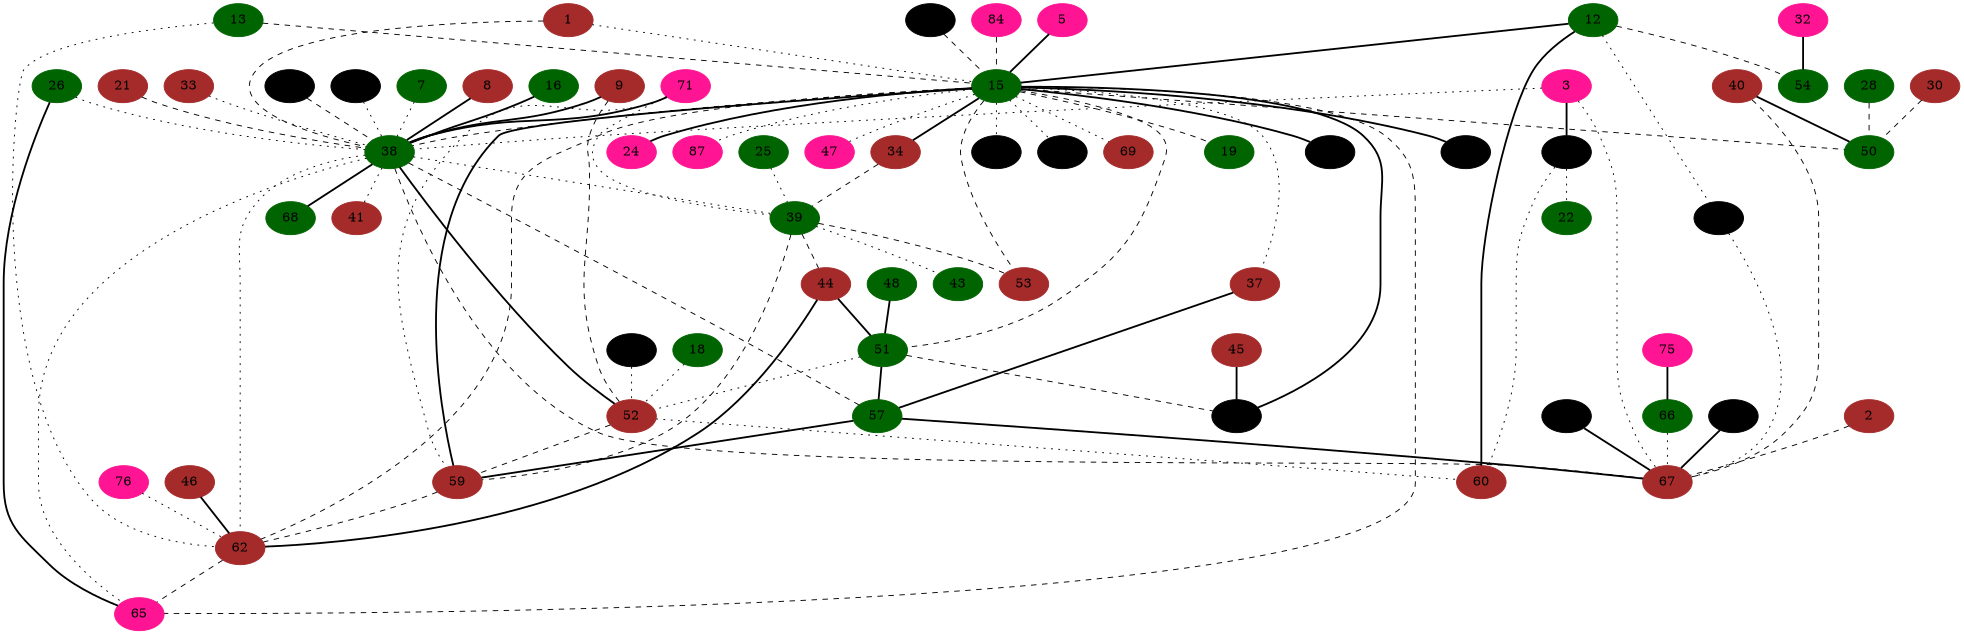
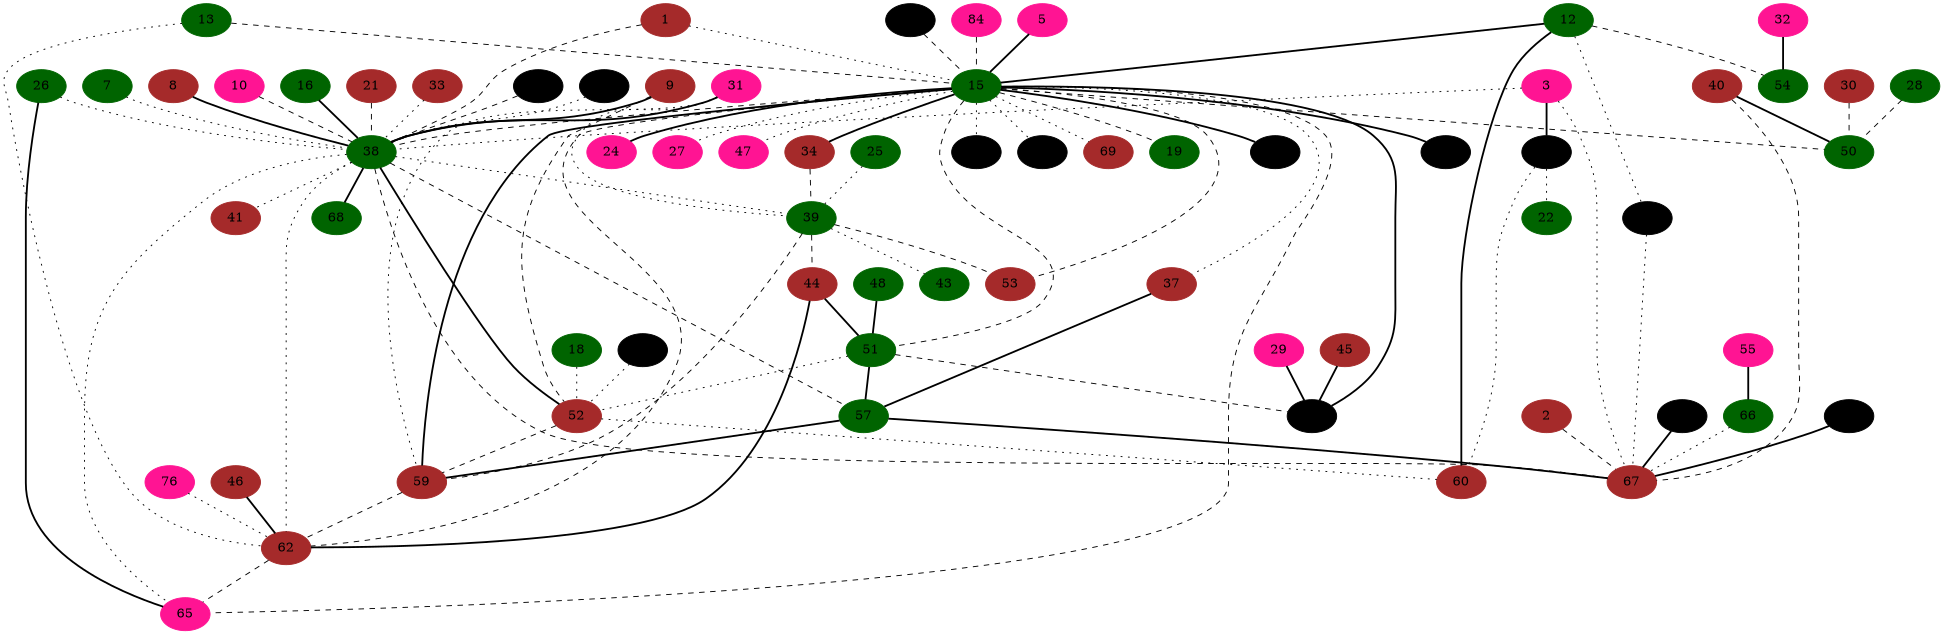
none -> (239, 86)
(686, 86) -> (736, 86)
(698, 152) -> (678, 152)
none -> (1279, 350)
(1667, 350) -> (1748, 350)
